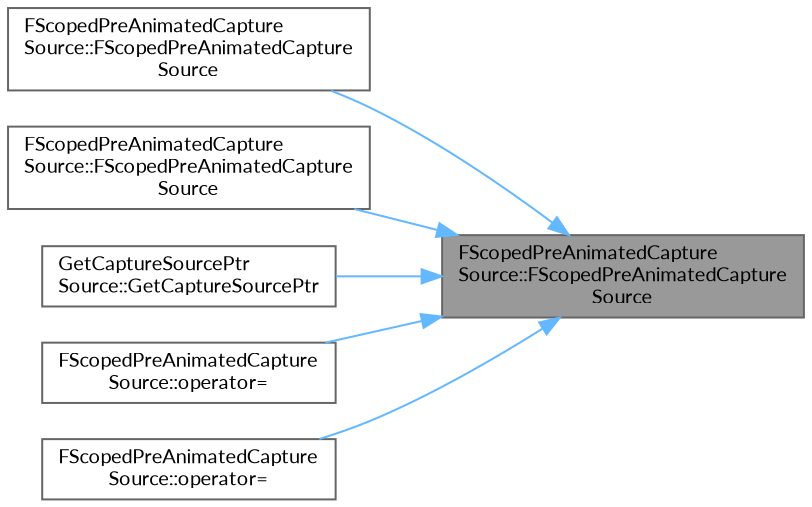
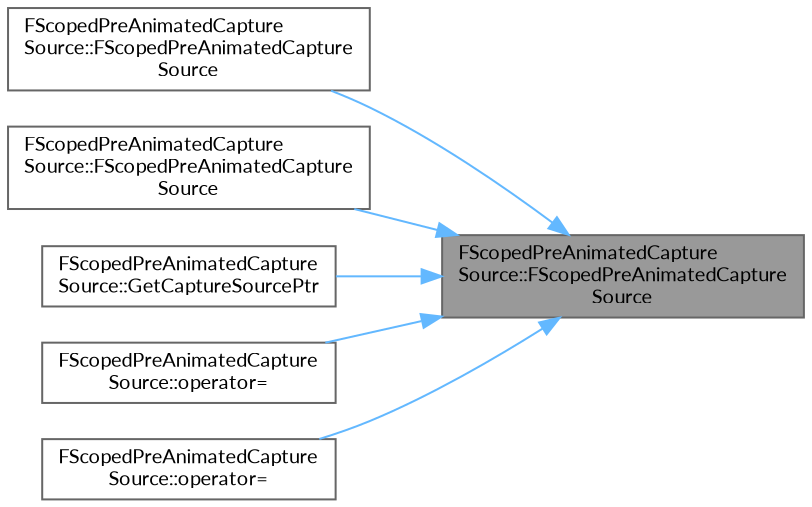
(189, 276) -> (189, 276)
